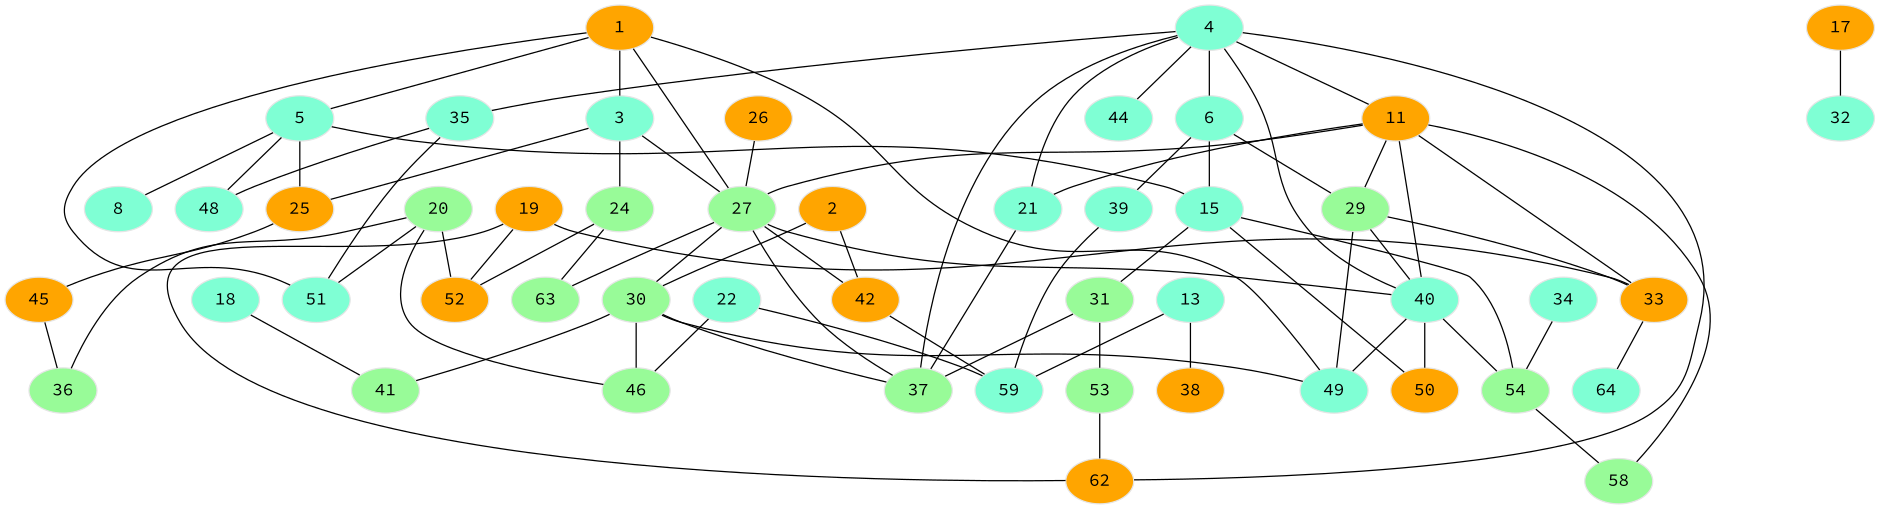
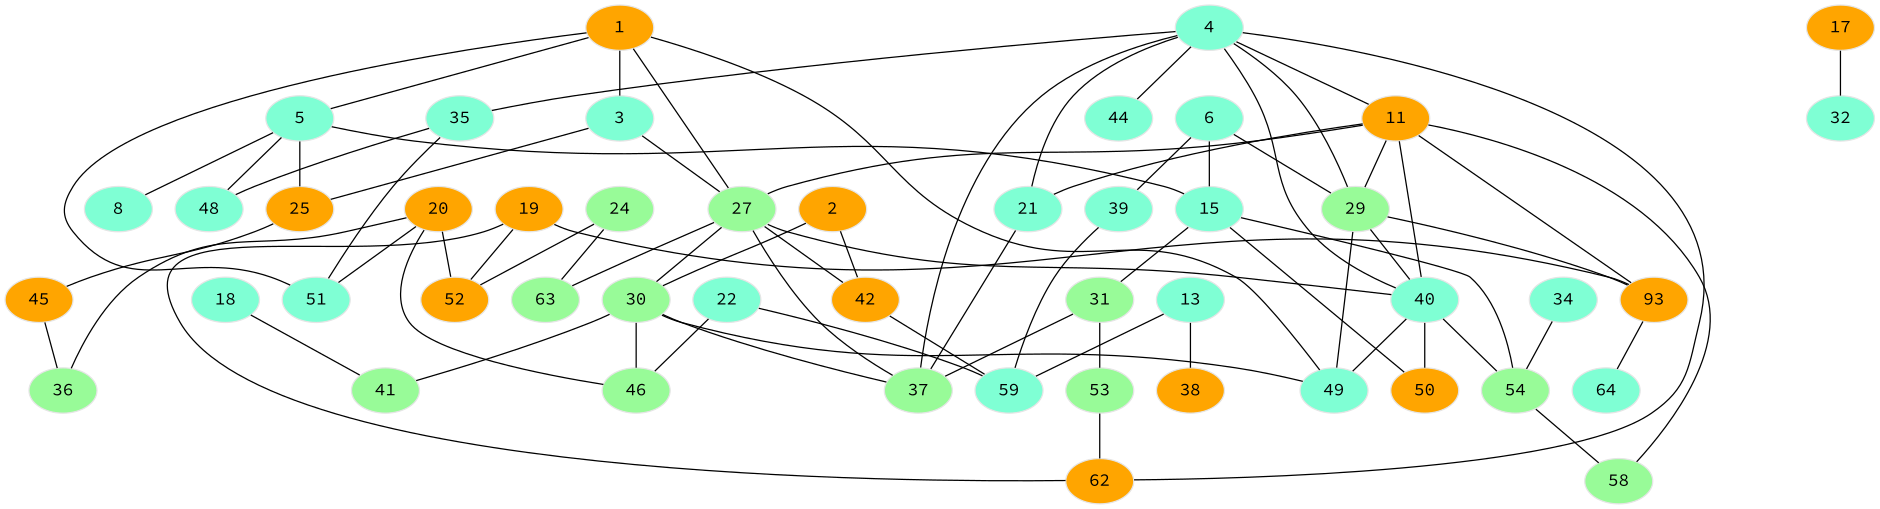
(1209, 73) -> (1303, 105)
(758, 118) -> none
(620, 164) -> none
(438, 209) -> (438, 209)
(1654, 300) -> (1654, 300)
